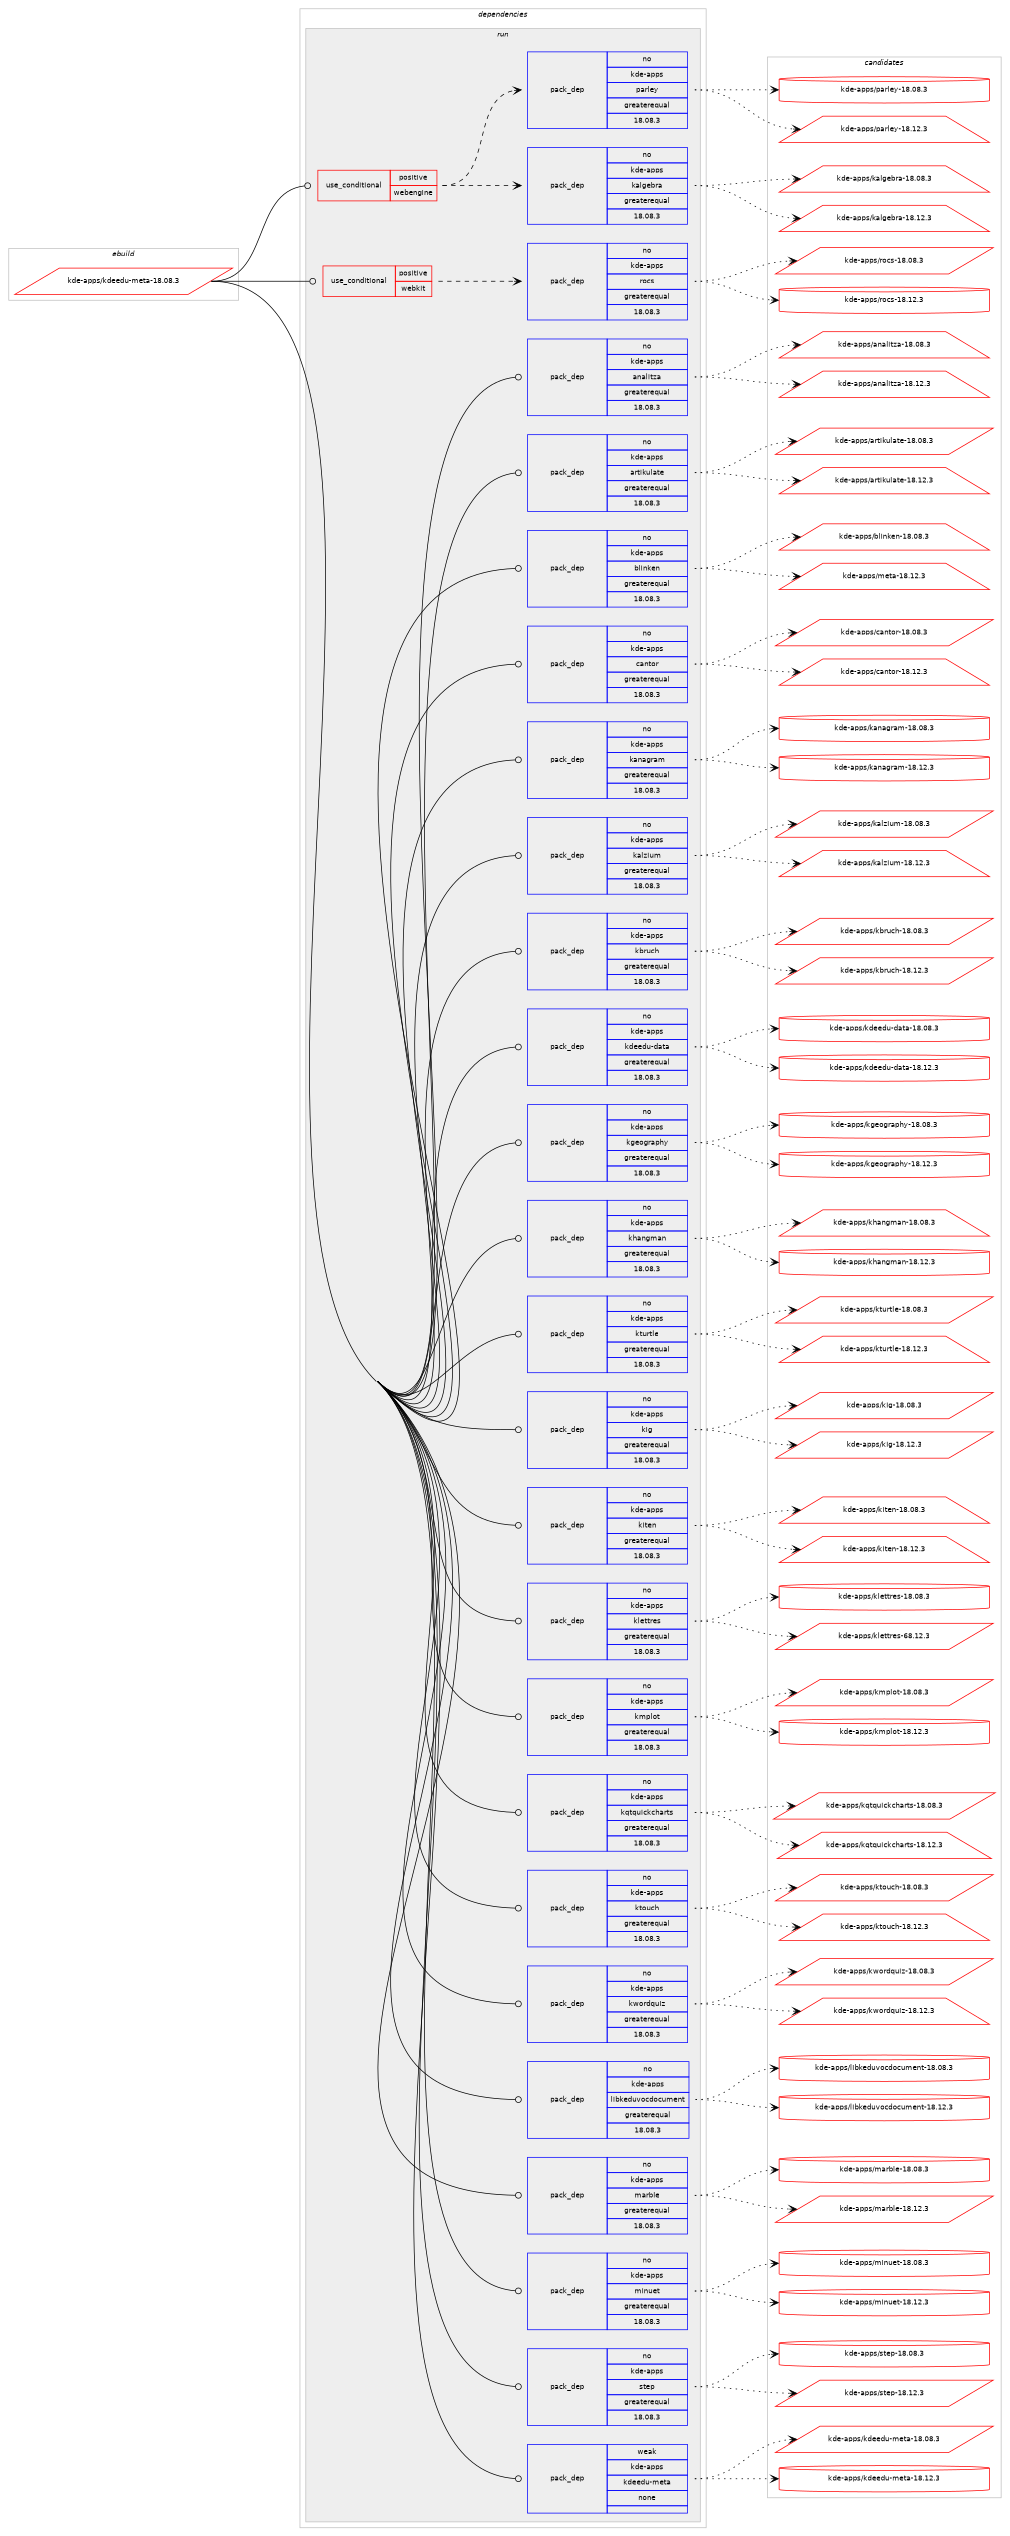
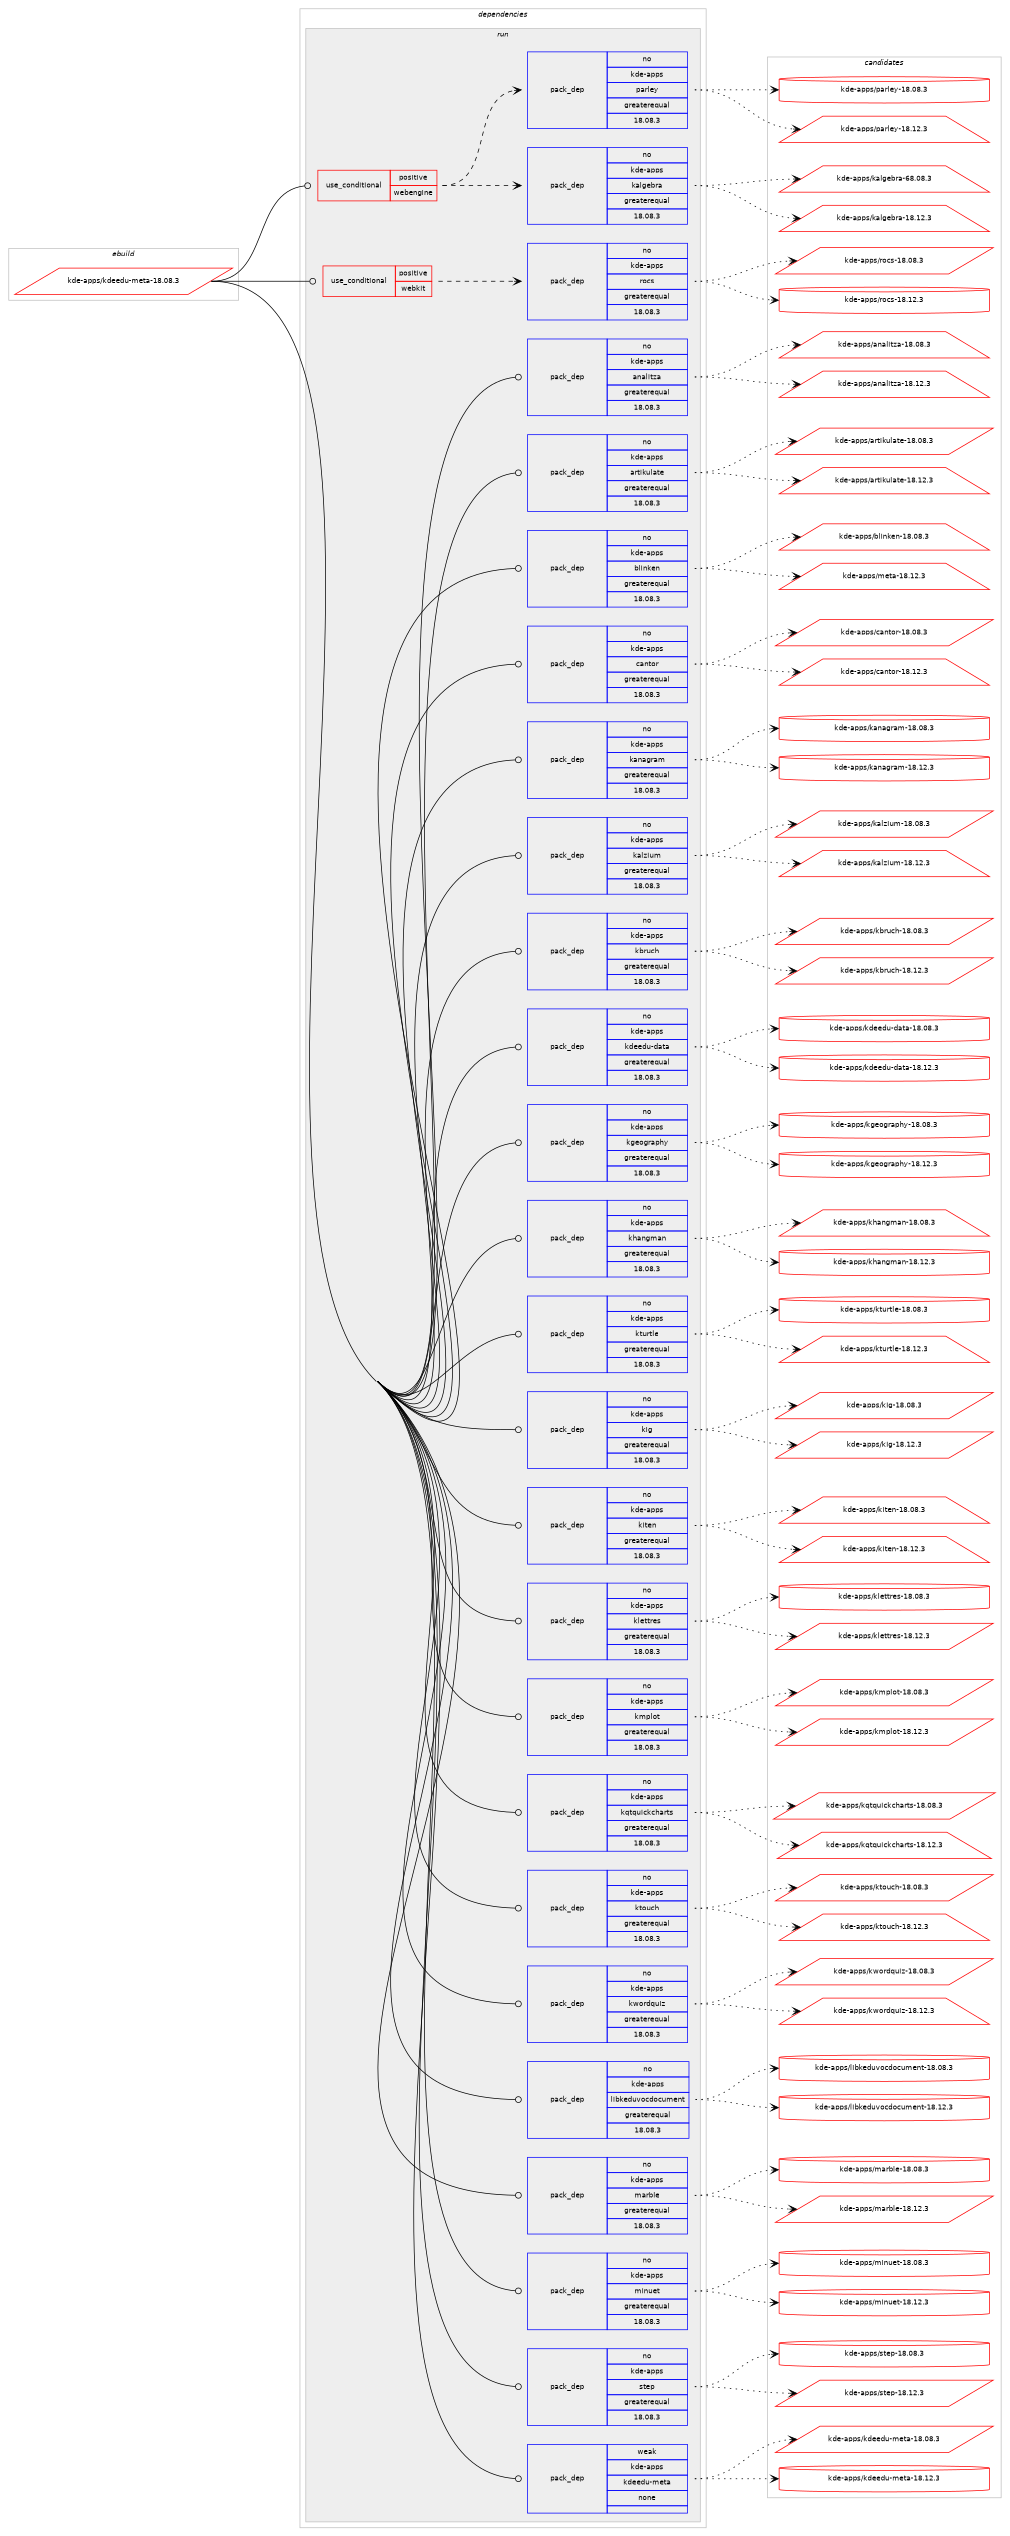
(884, 179) -> (884, 179)
(884, 1310) -> (884, 1310)
(884, 1636) -> (884, 1636)
(884, 1732) -> (884, 1732)
